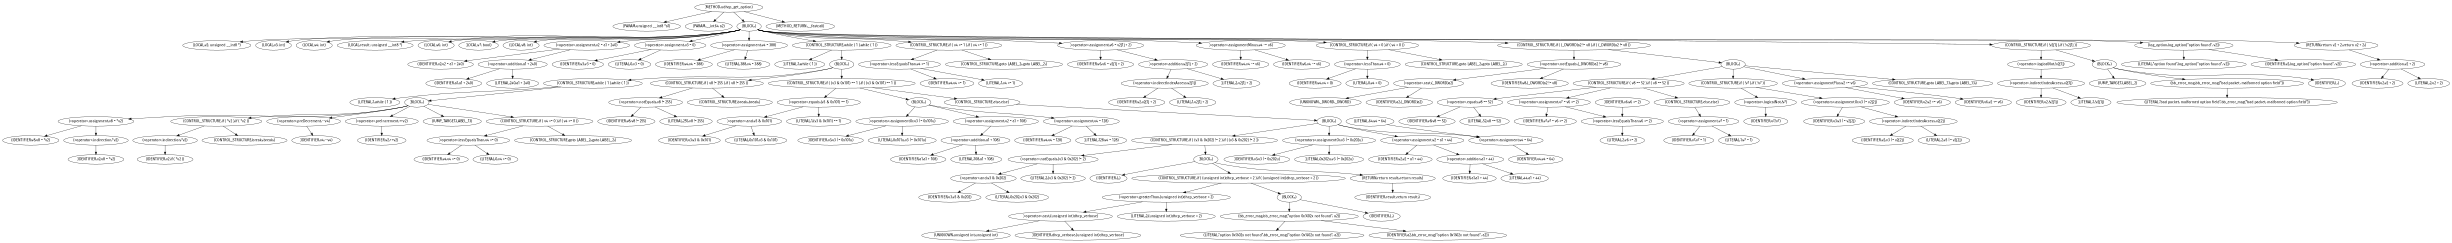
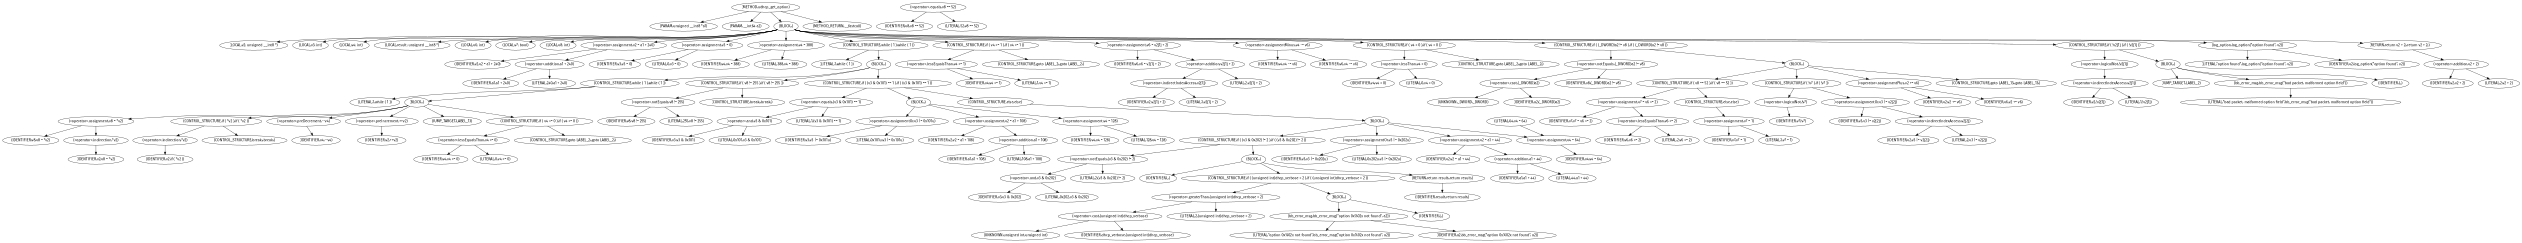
(1546, 93) -> none
(1622, 111) -> (1636, 130)
none -> (951, 140)
